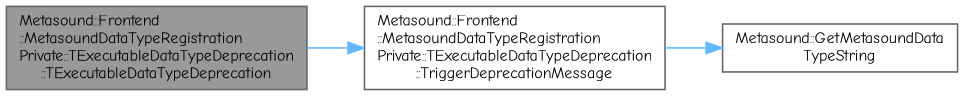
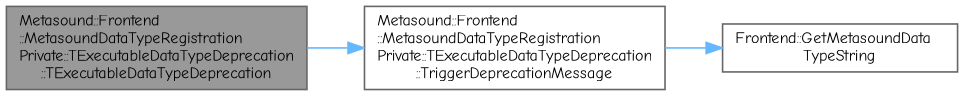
(840, 48) -> (840, 48)
